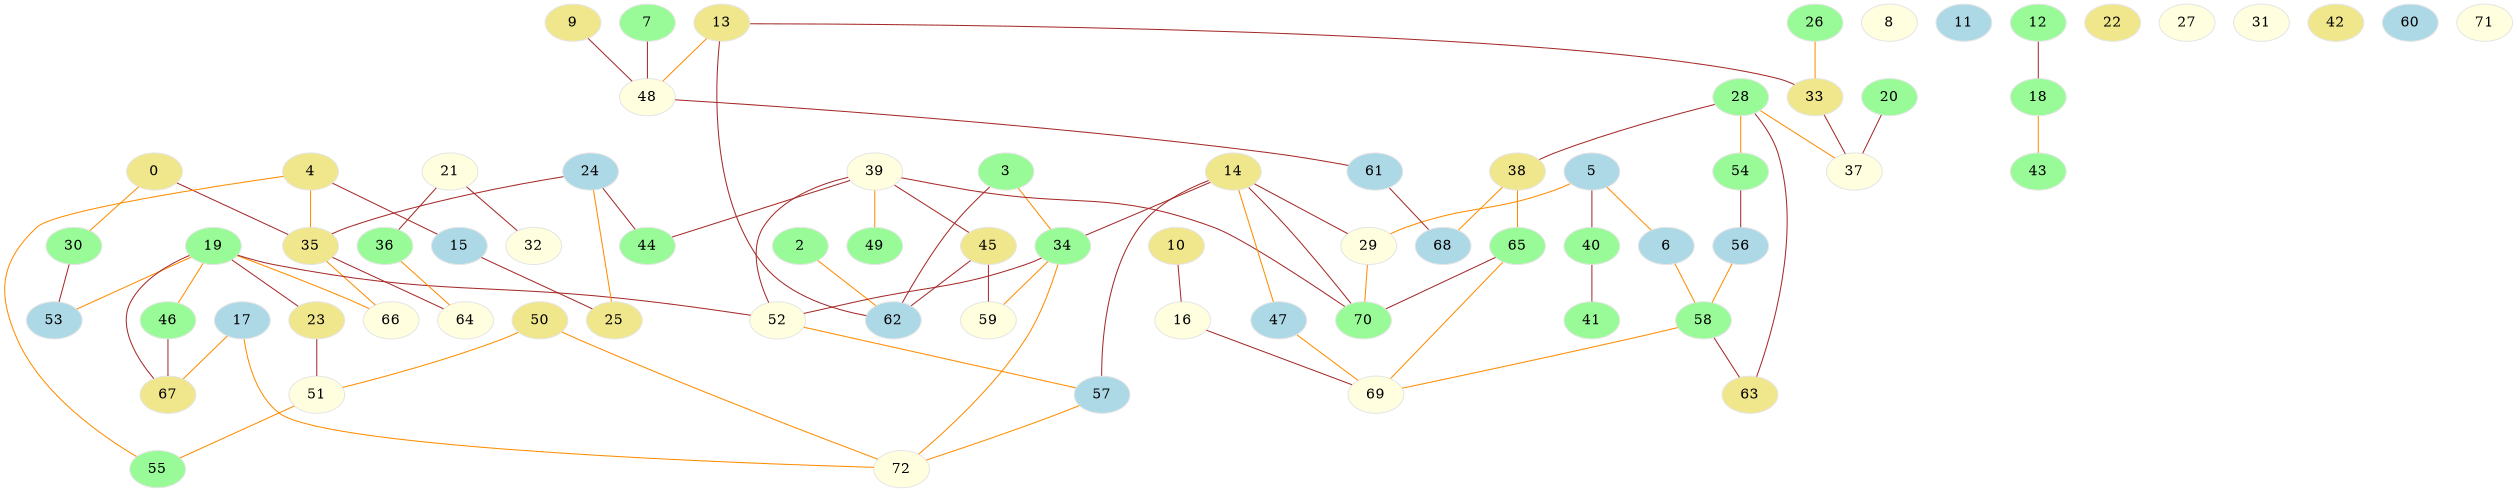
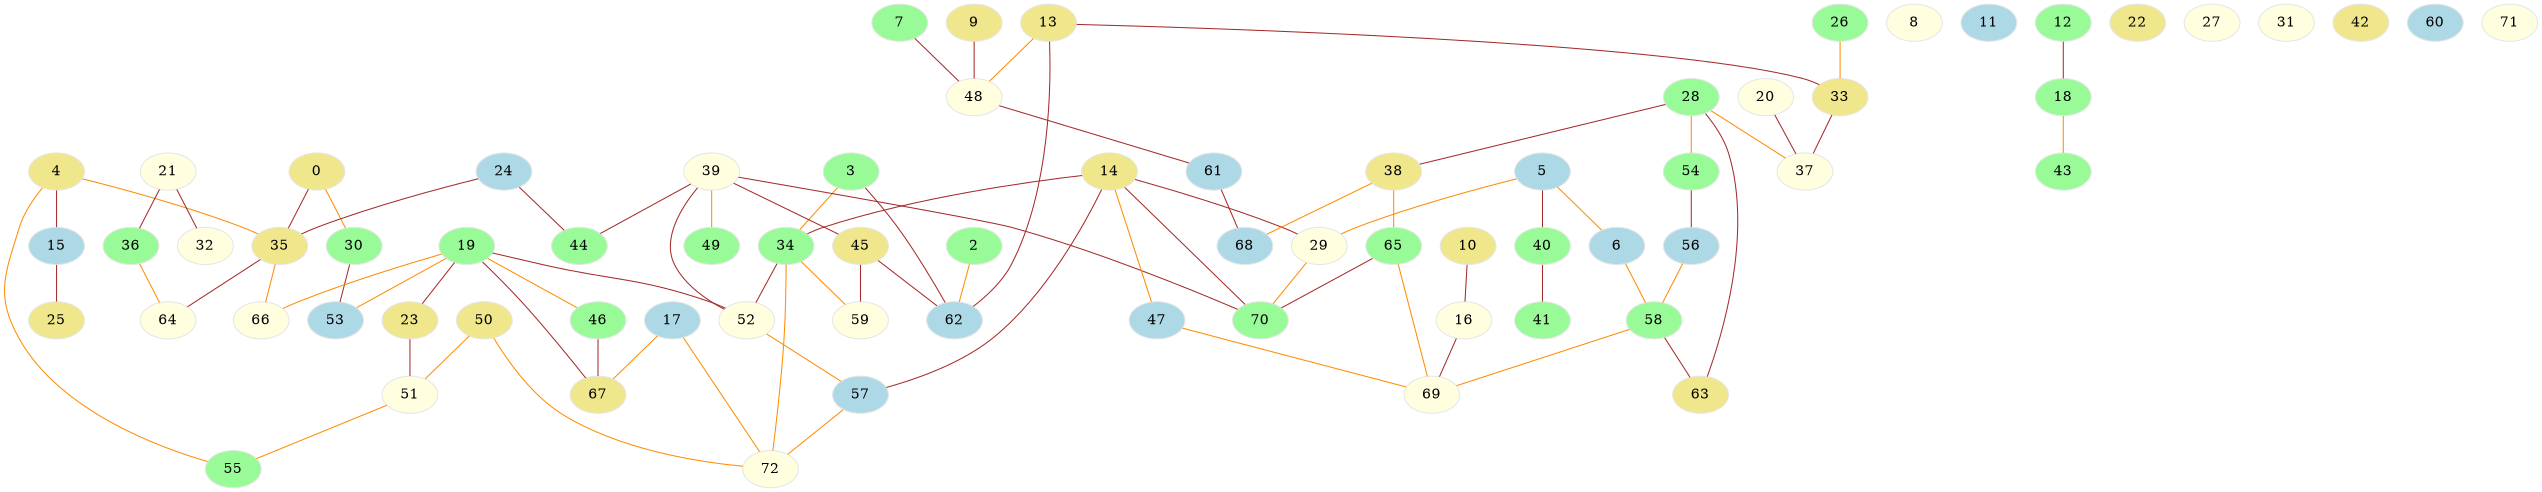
(1889, 97) -> (1766, 97)
(602, 246) -> none
